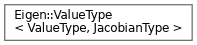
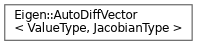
(98, 23) -> (98, 23)
